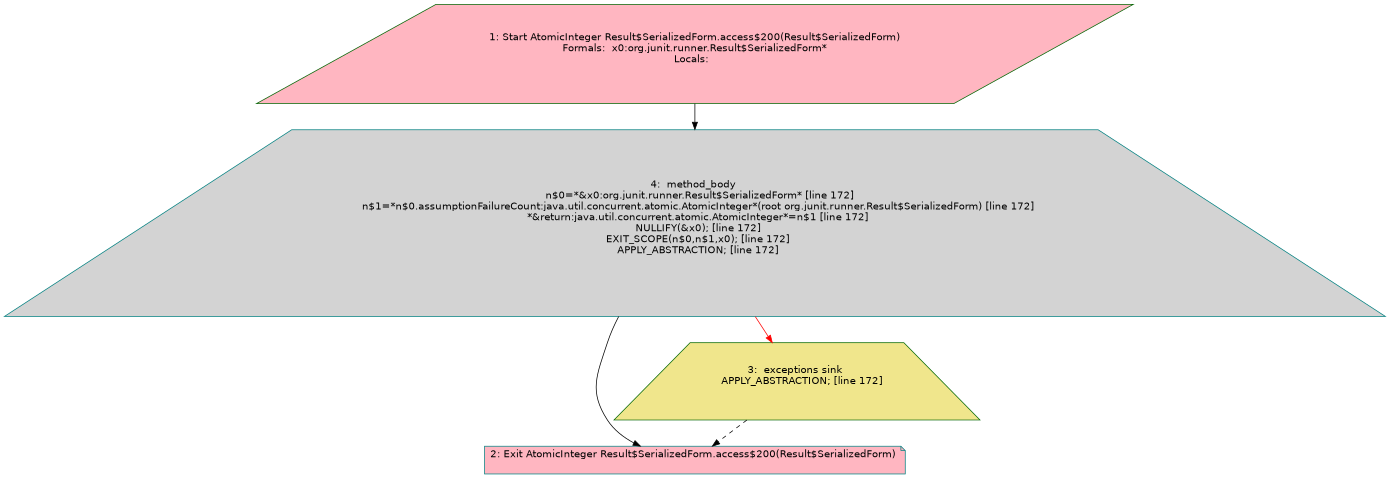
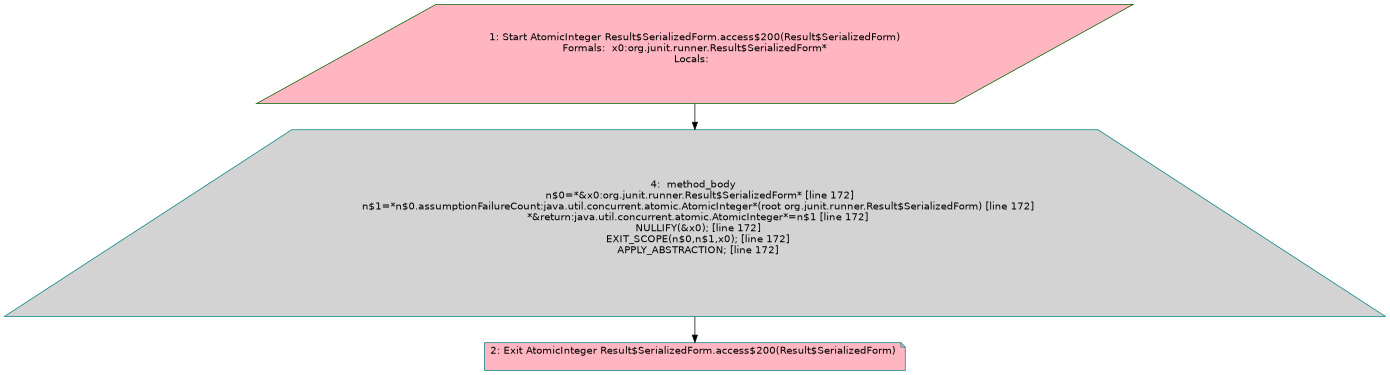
(797, 381) -> none
